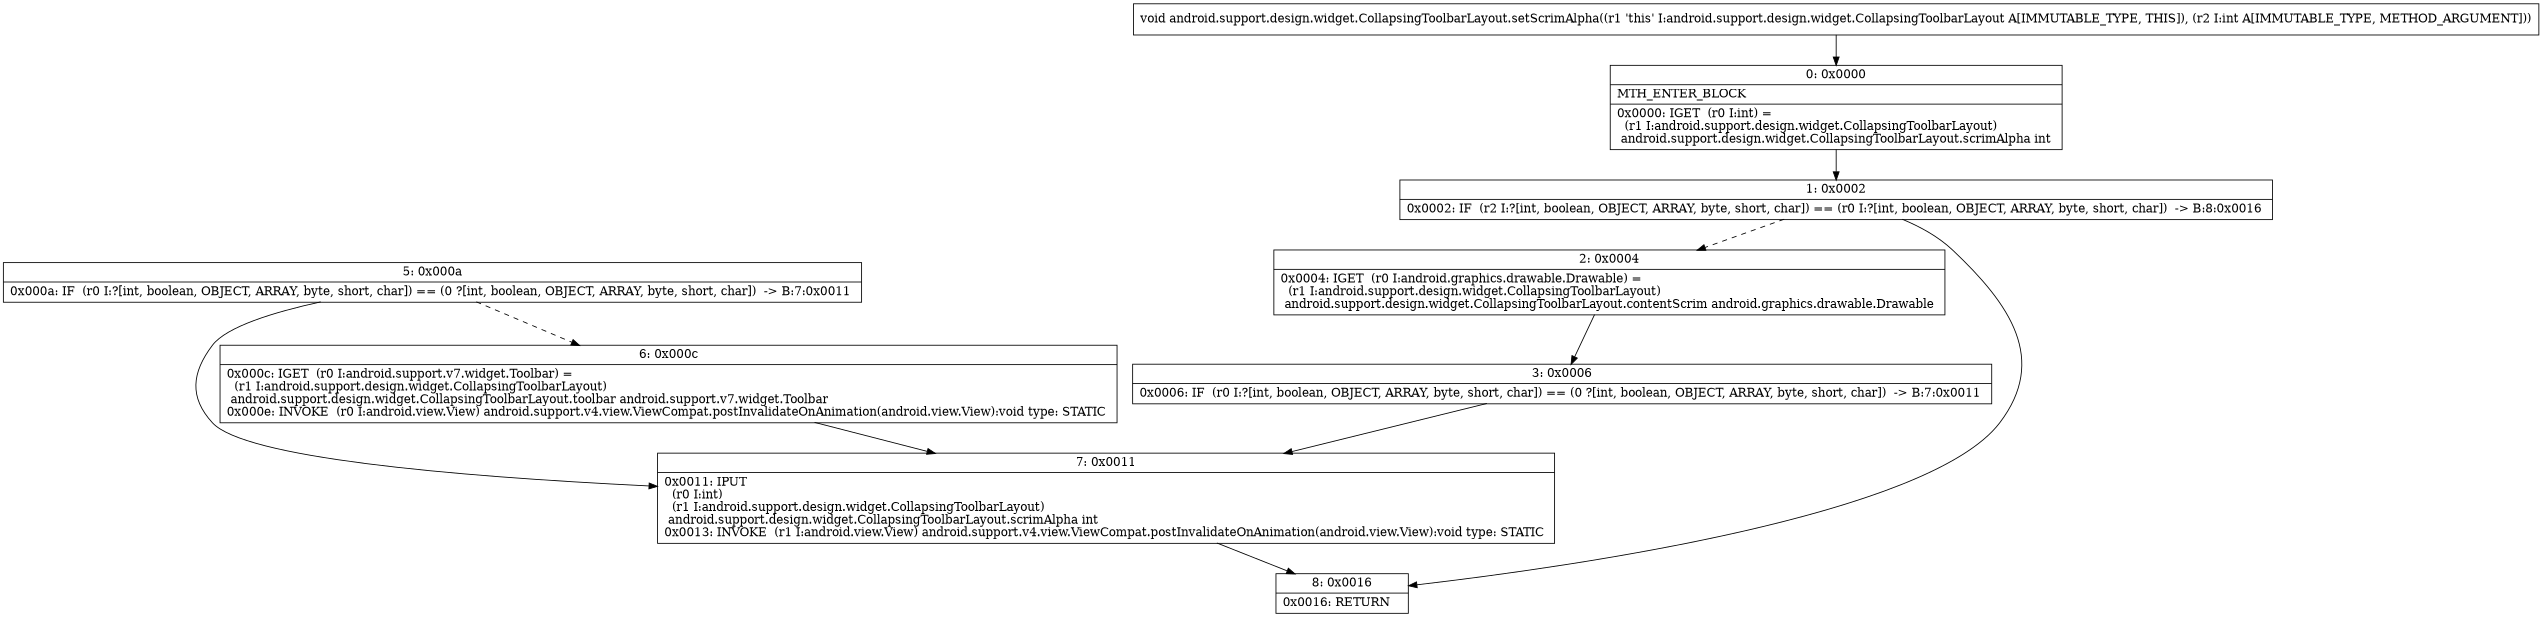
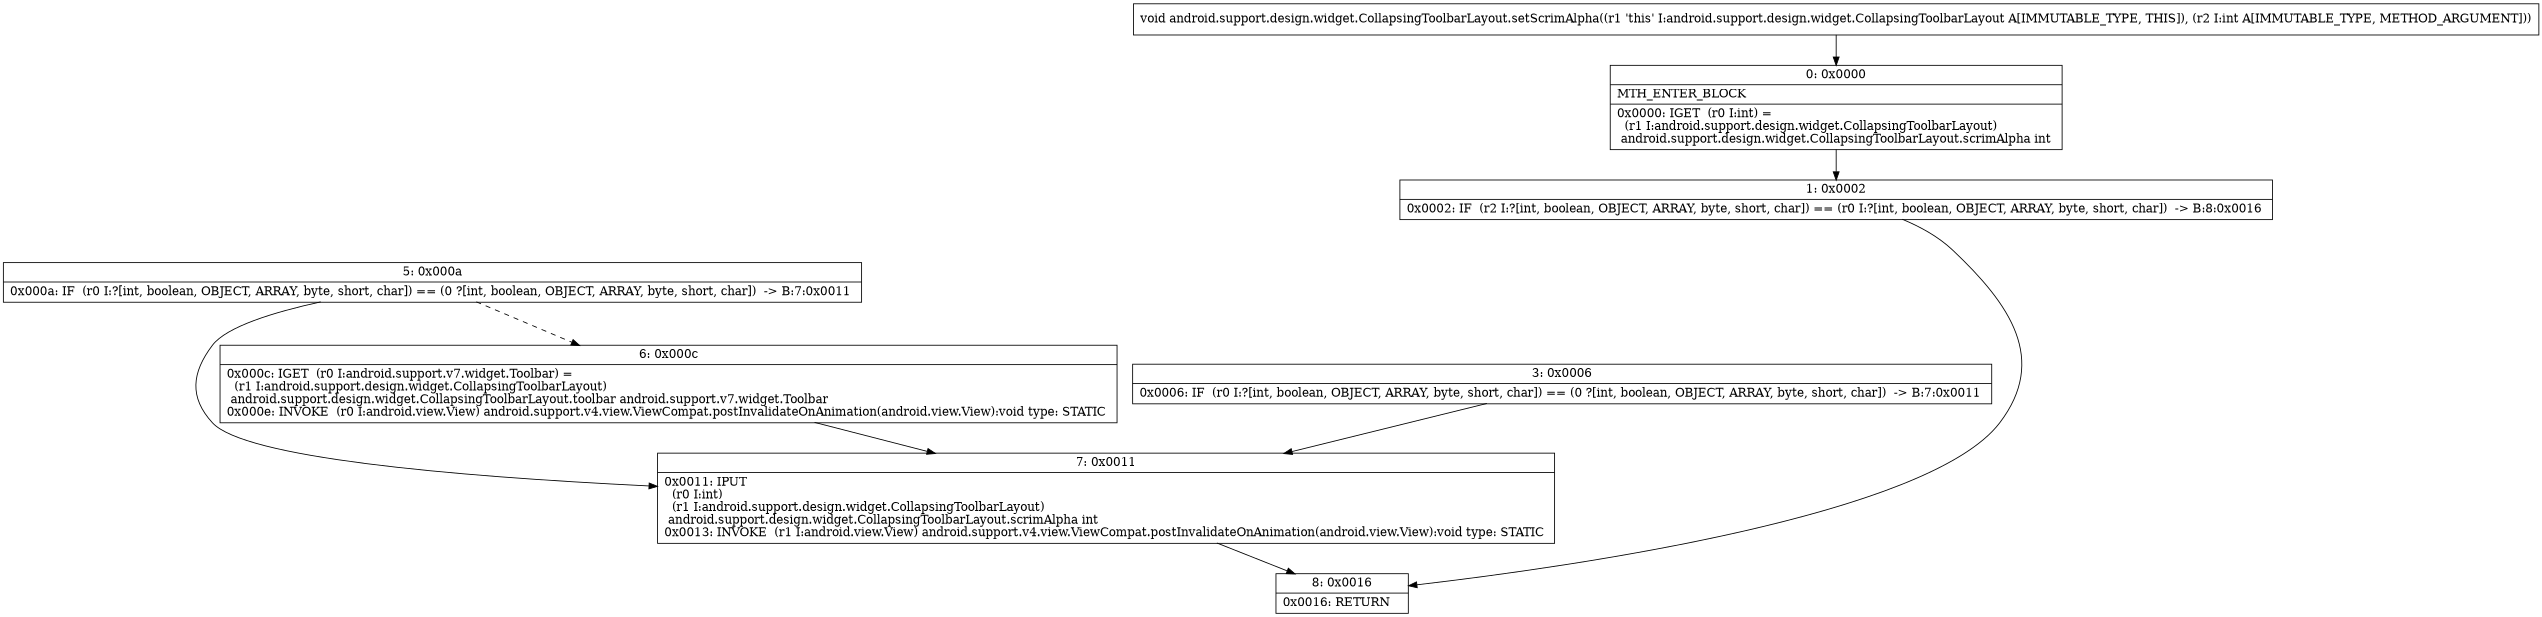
(1609, 282) -> none
